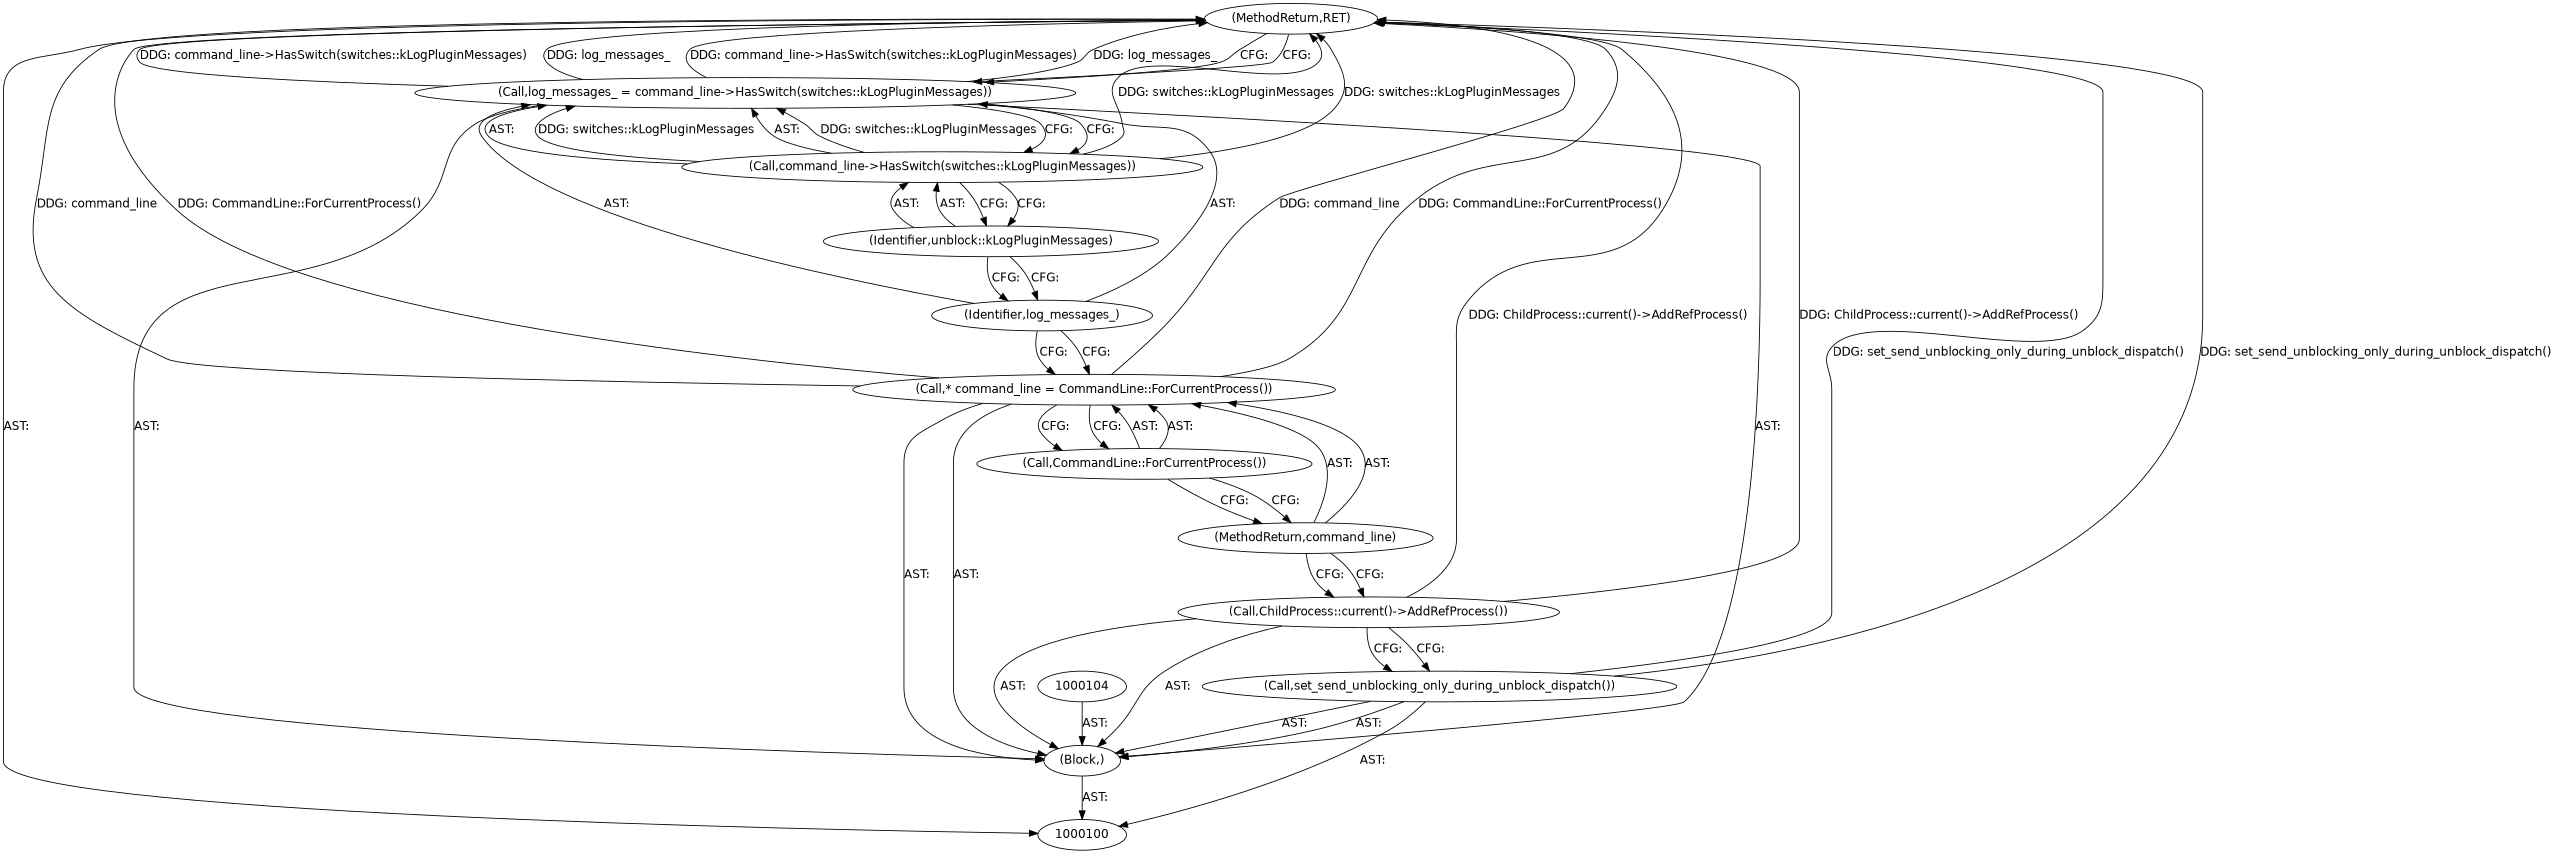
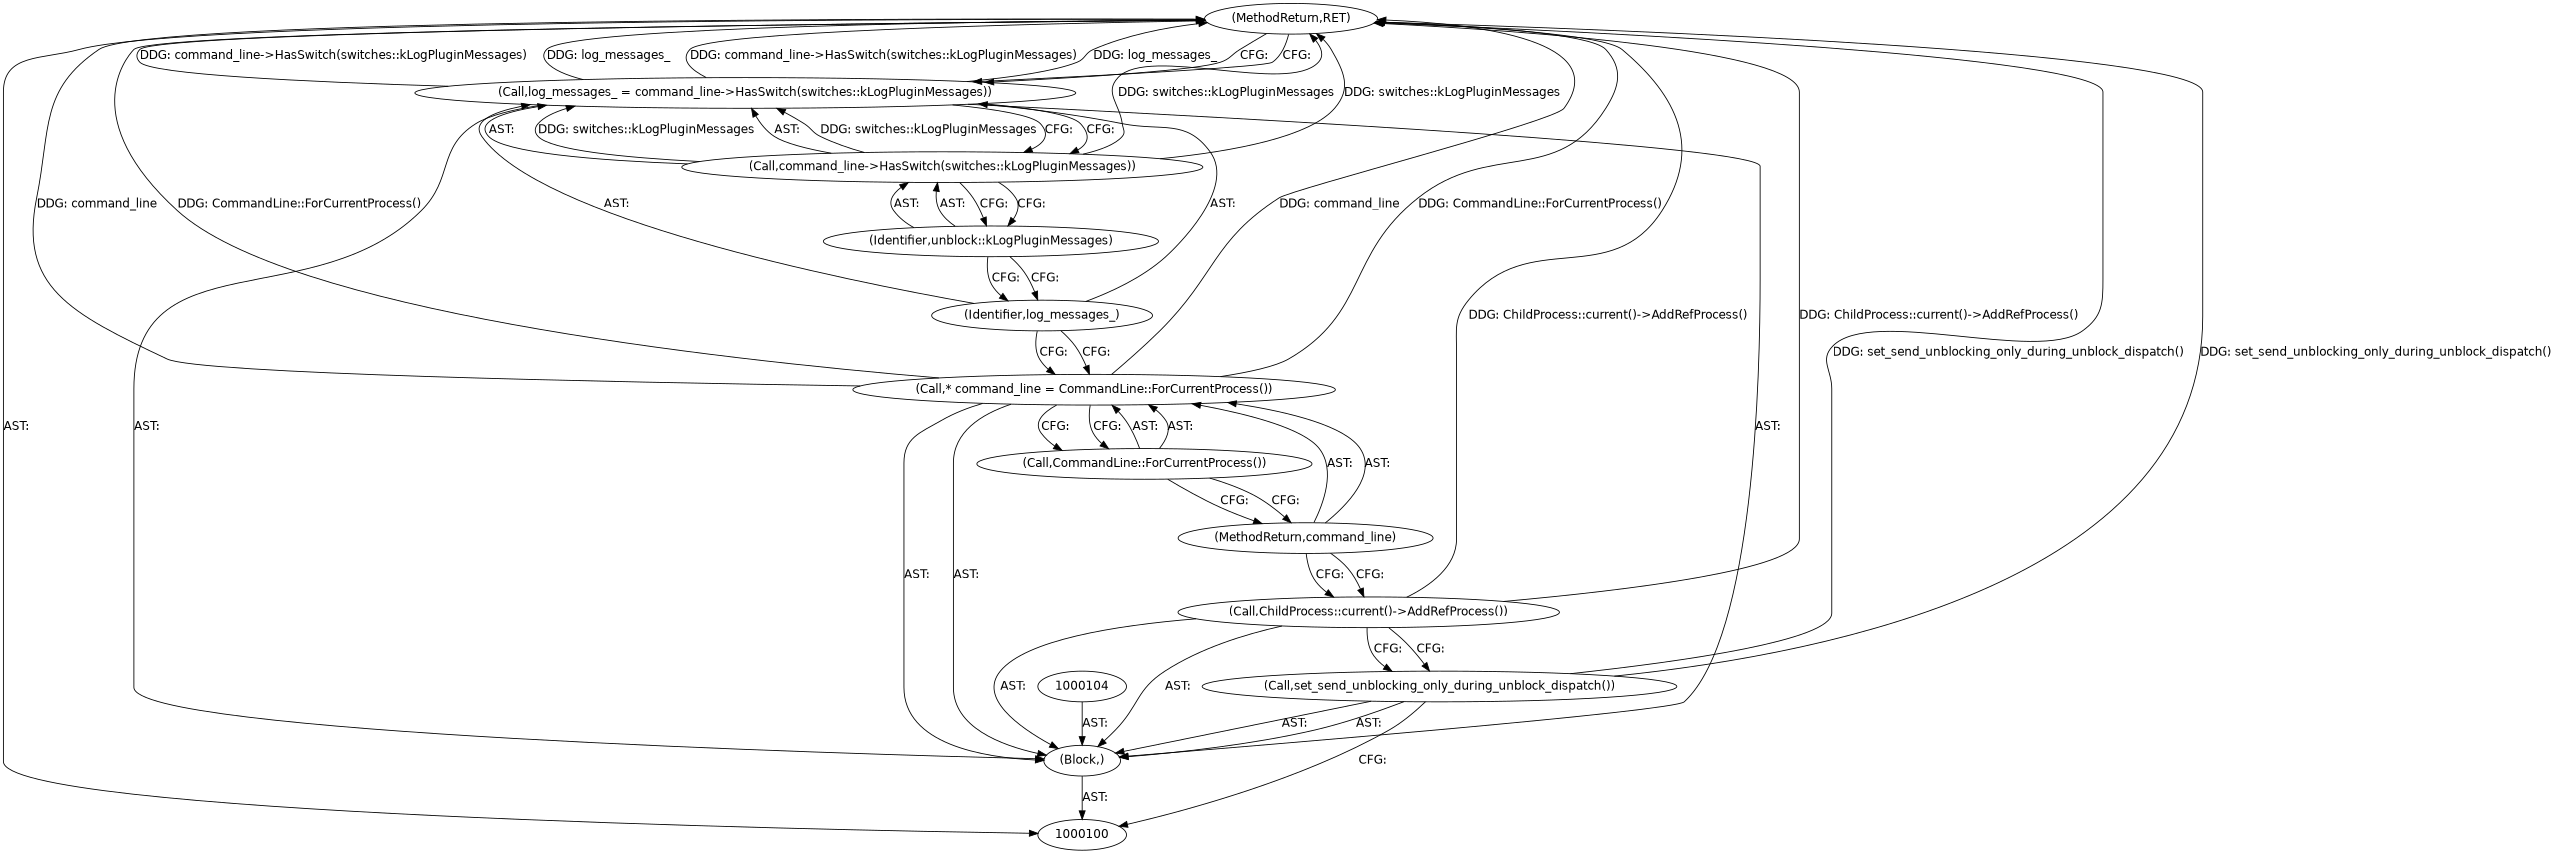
(1375, 761) -> (1375, 761)
